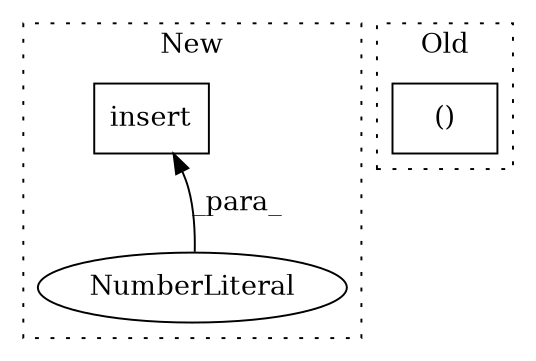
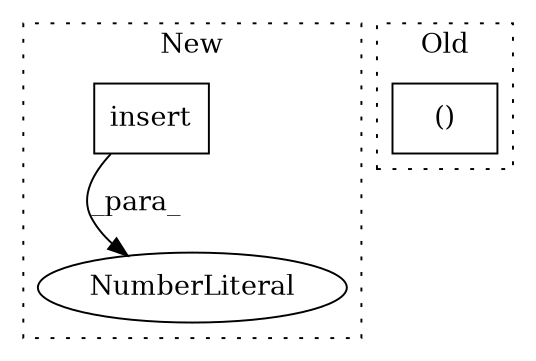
(193, 211) -> (87, 199)
